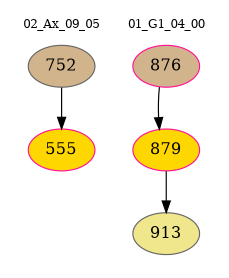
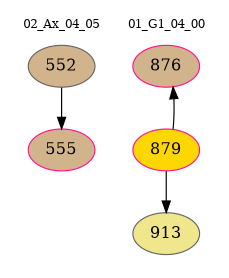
(62, 25) -> (62, 25)
(62, 66) -> (62, 66)
(158, 102) -> (174, 114)
(62, 150) -> (62, 150)
